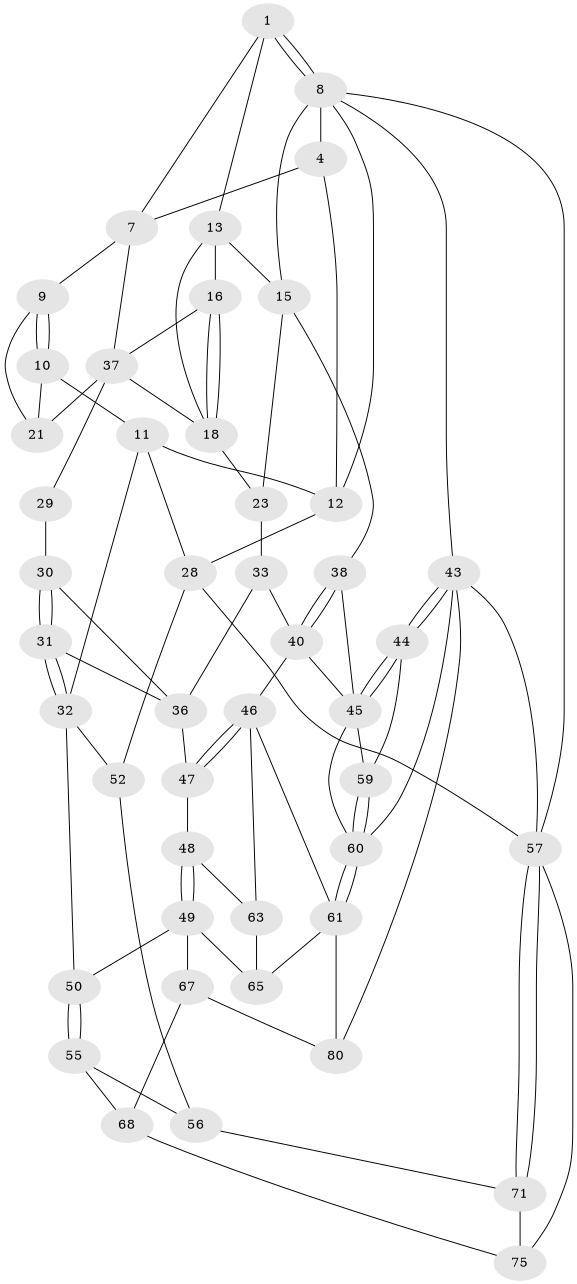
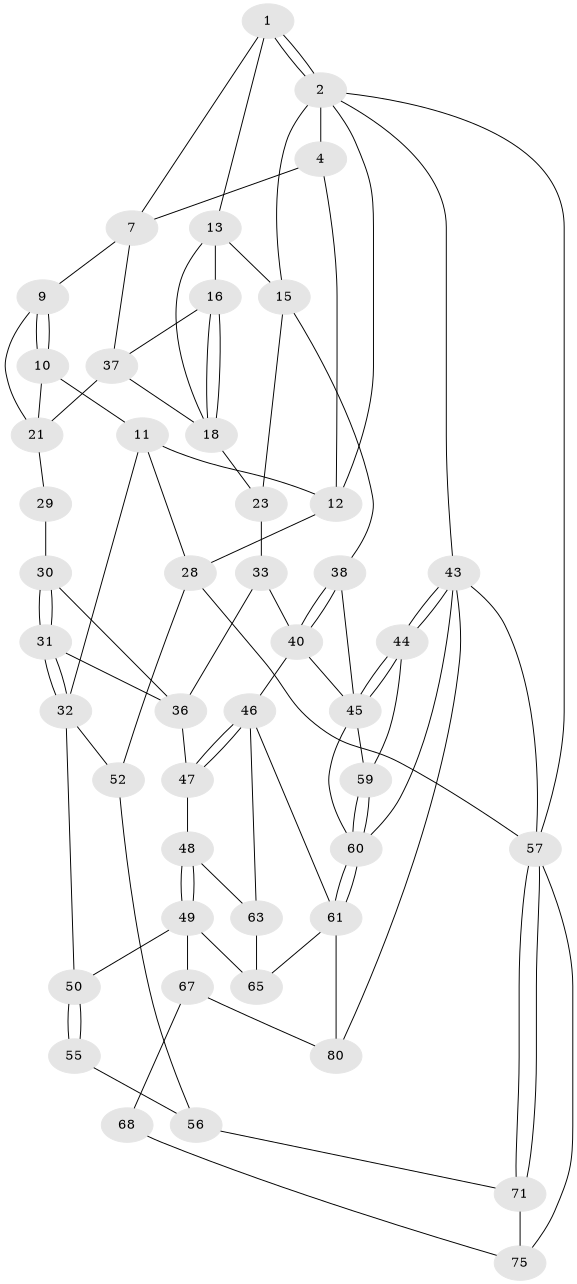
(321, 90) -> (321, 90)
(80, 436) -> (41, 469)
(101, 1091) -> none
